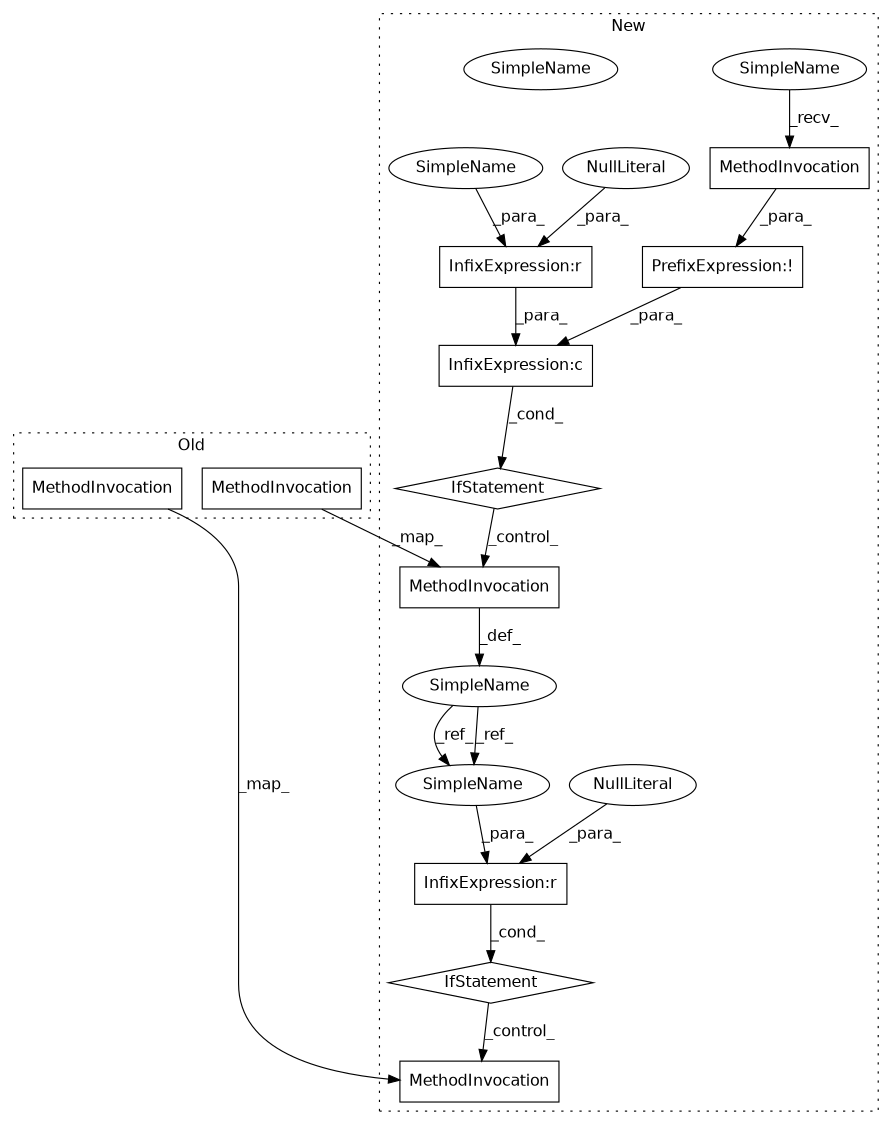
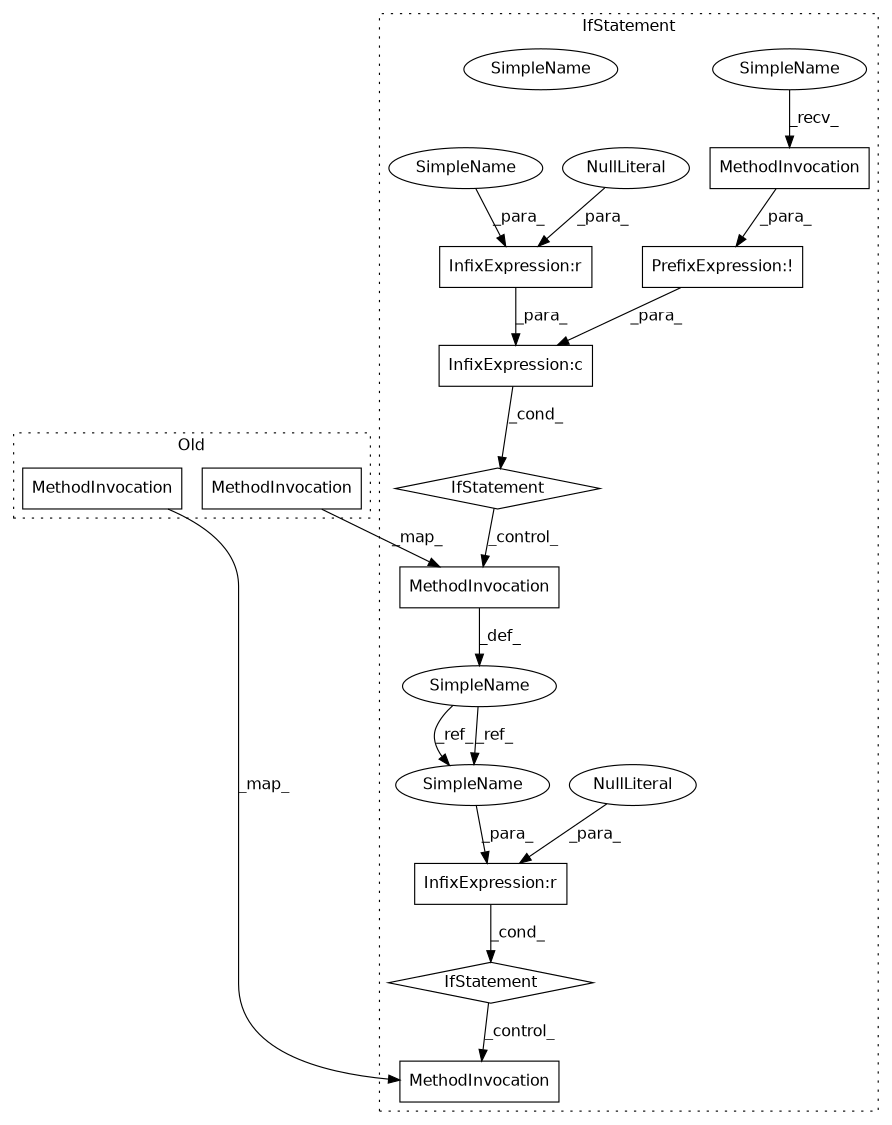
(629, 27) -> (629, 27)
